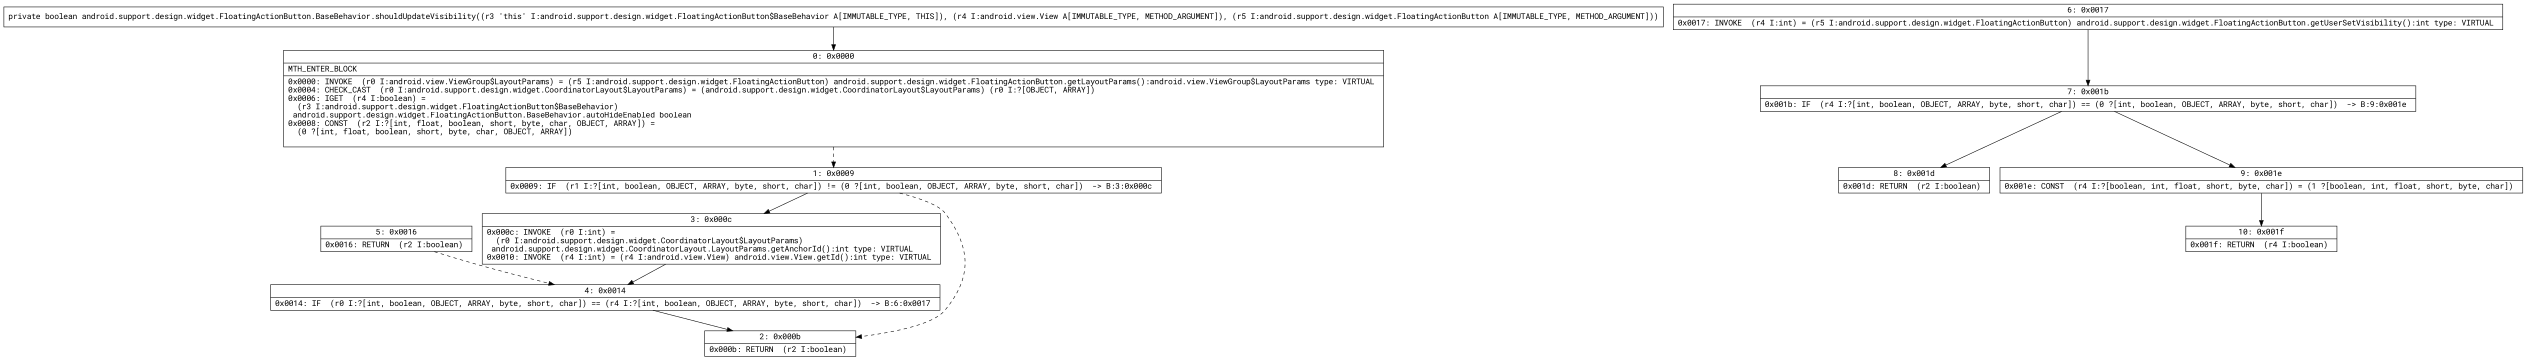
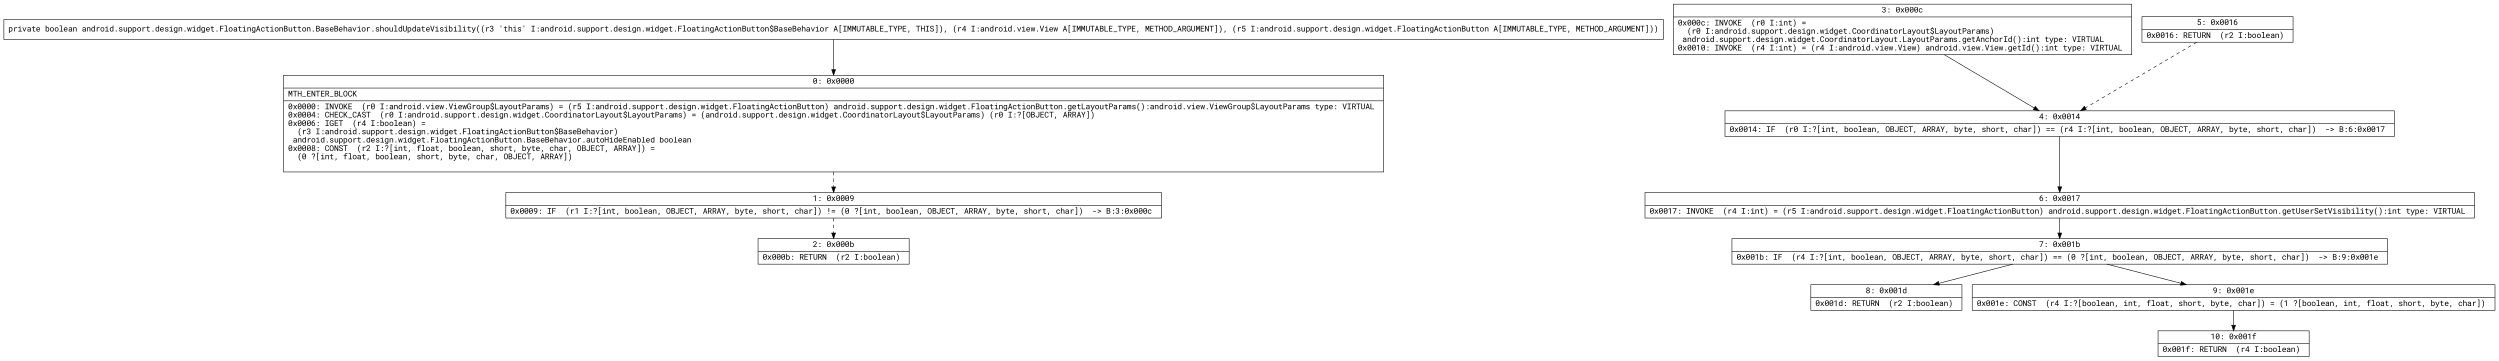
(788, 202) -> none
(690, 320) -> (2060, 162)
